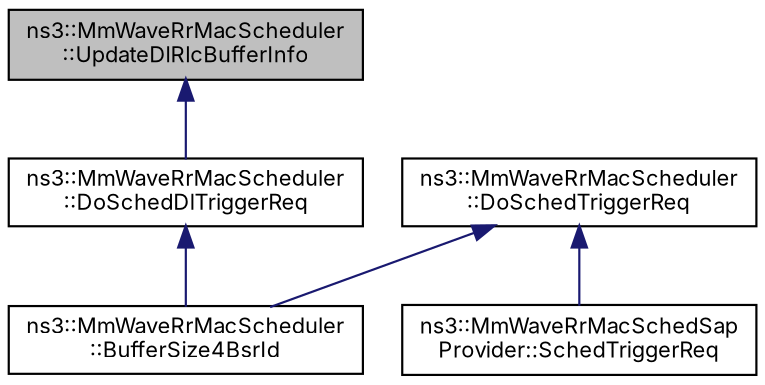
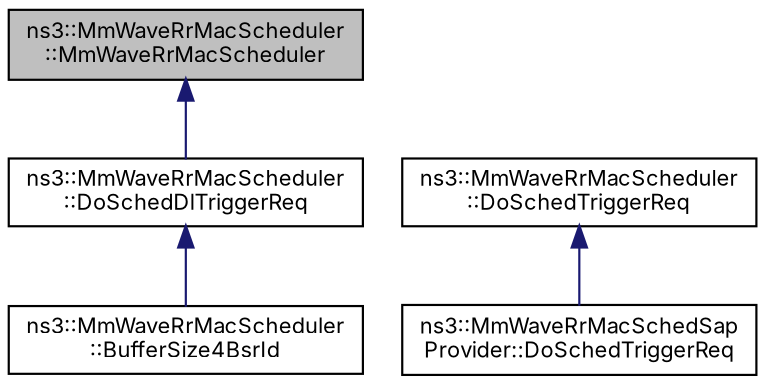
(186, 45) -> (186, 45)
(372, 270) -> none
(579, 340) -> (579, 340)
